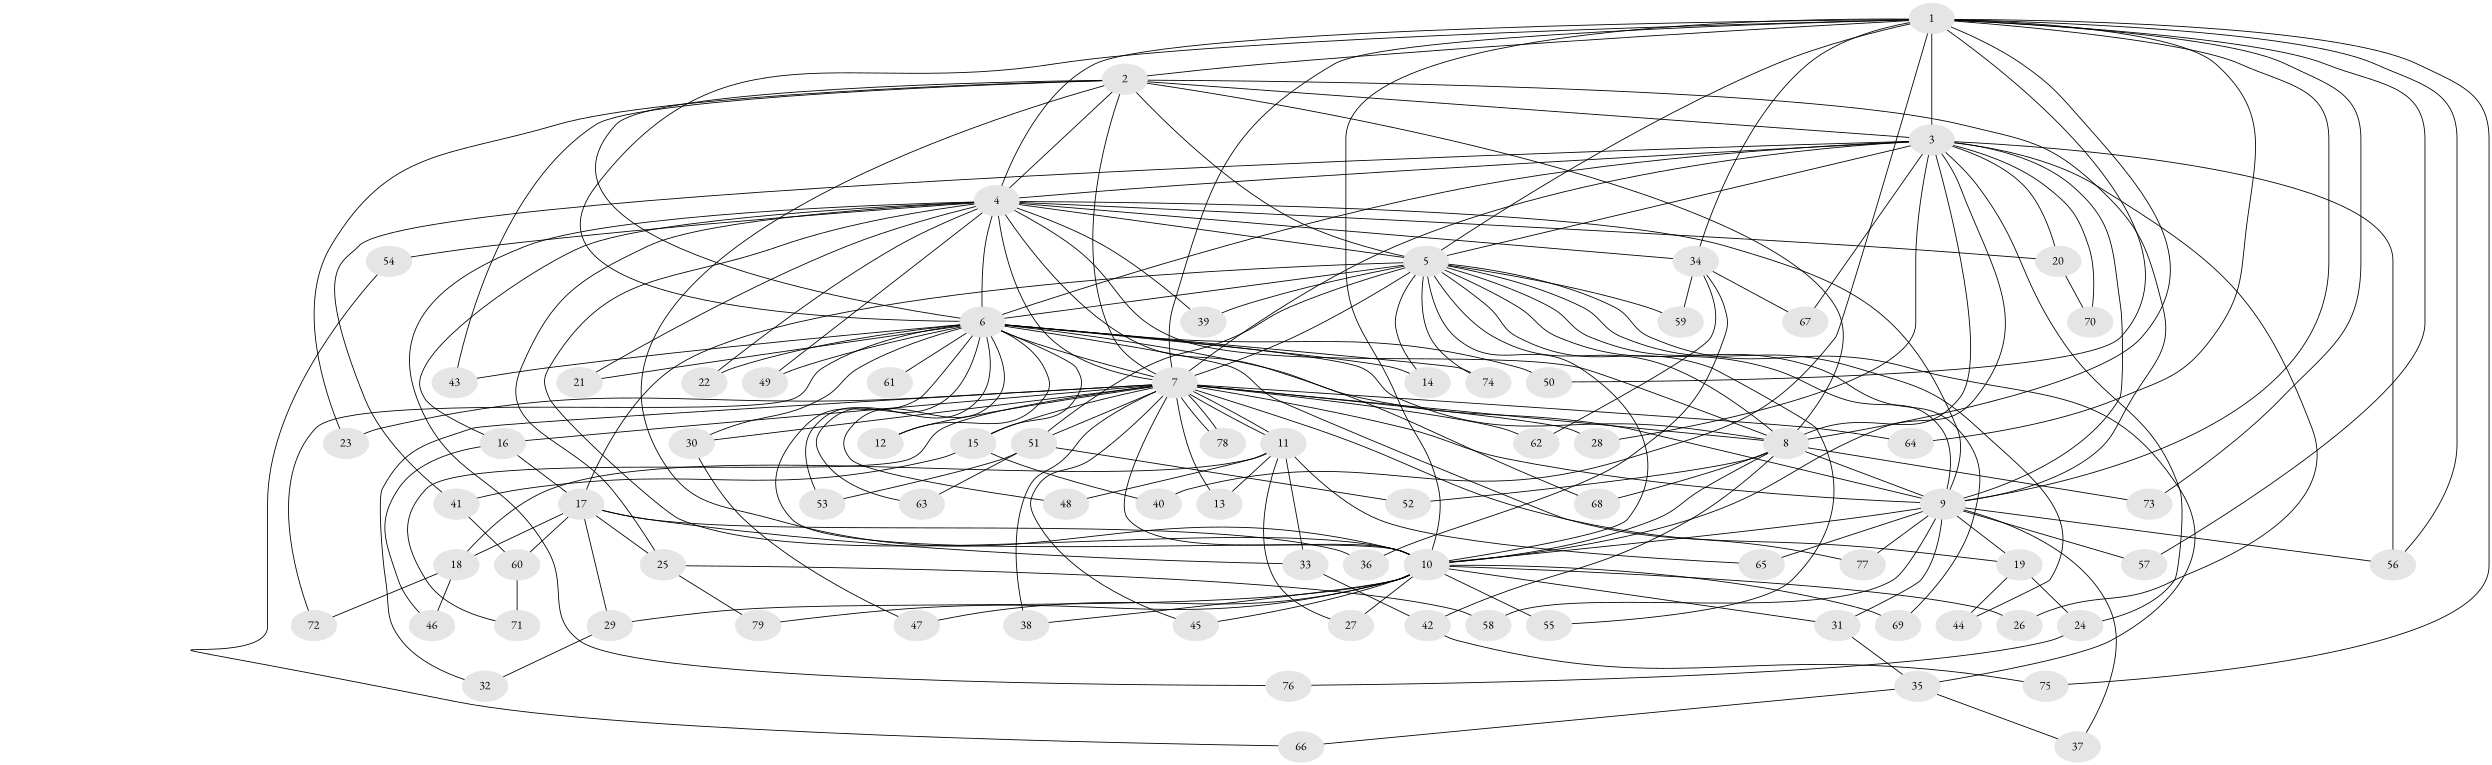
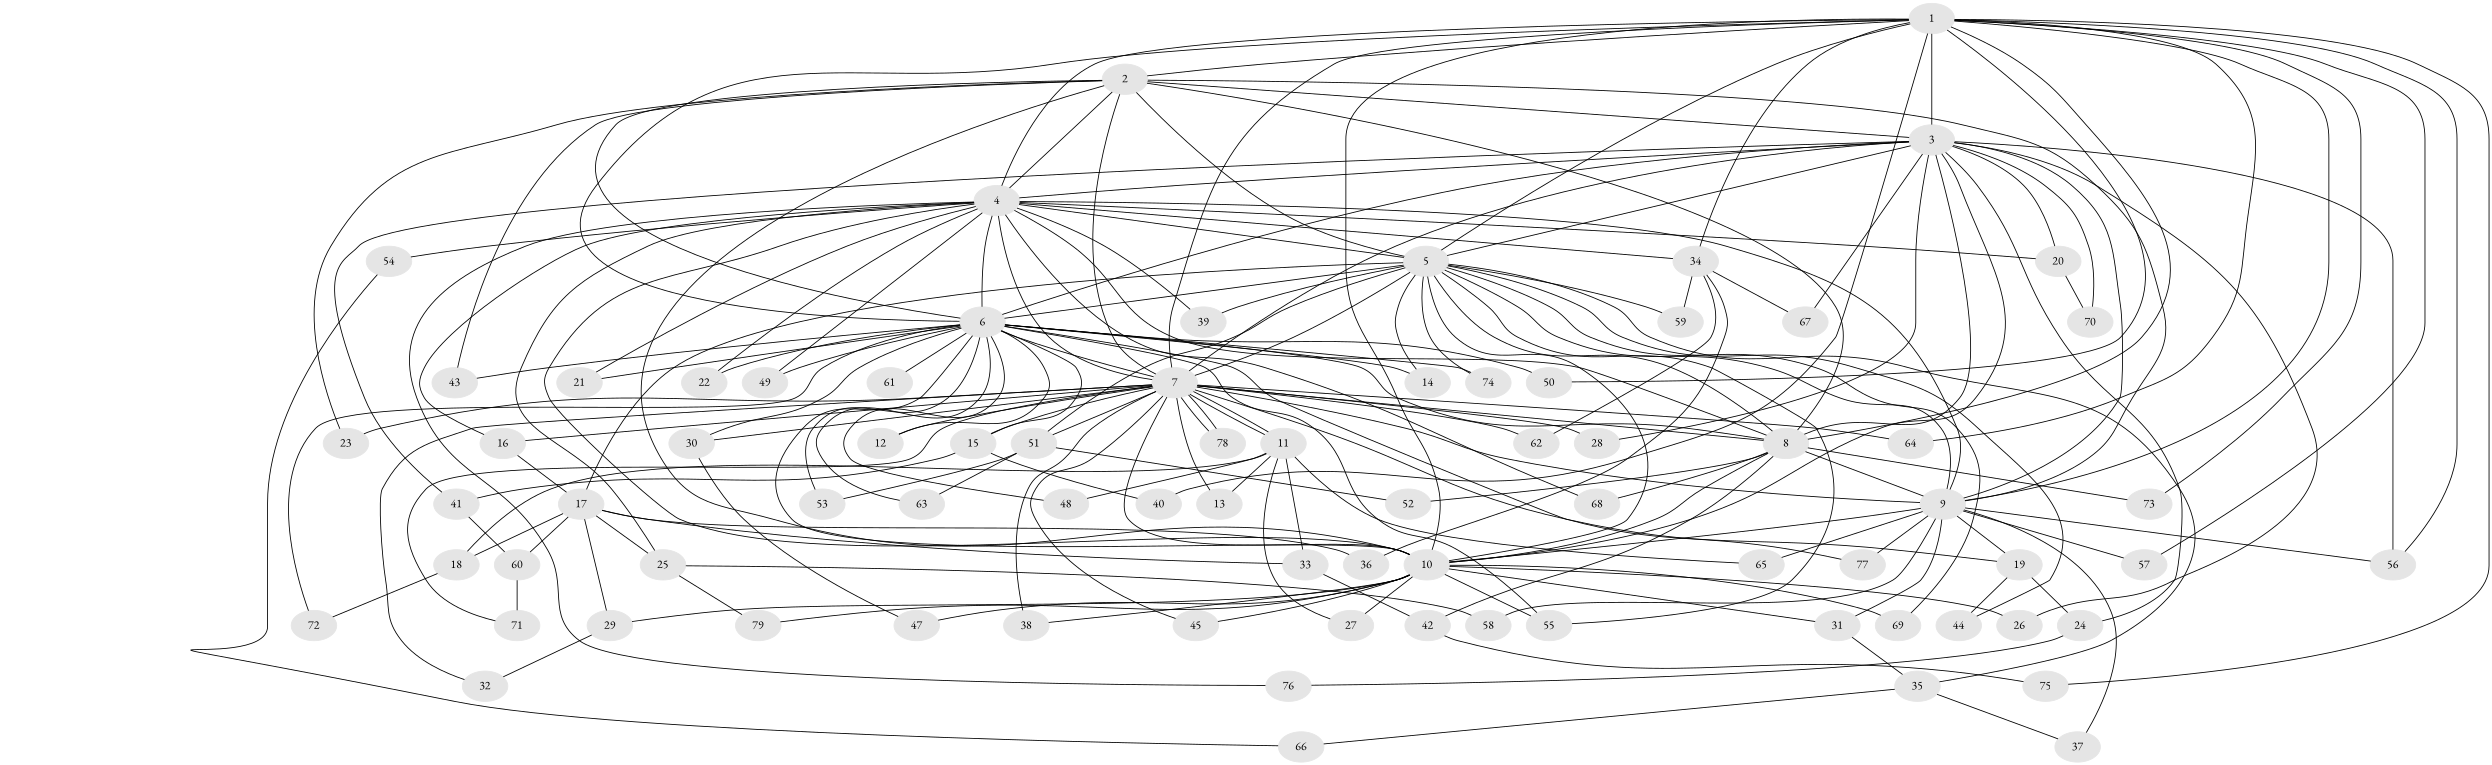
(1671, 439) -> (1325, 438)
(432, 626) -> none
